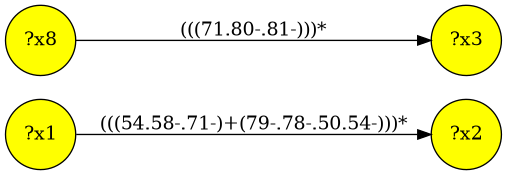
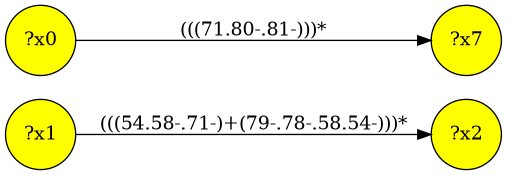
(41, 40) -> (41, 40)
(466, 40) -> (466, 40)
(253, 125) -> (253, 125)
